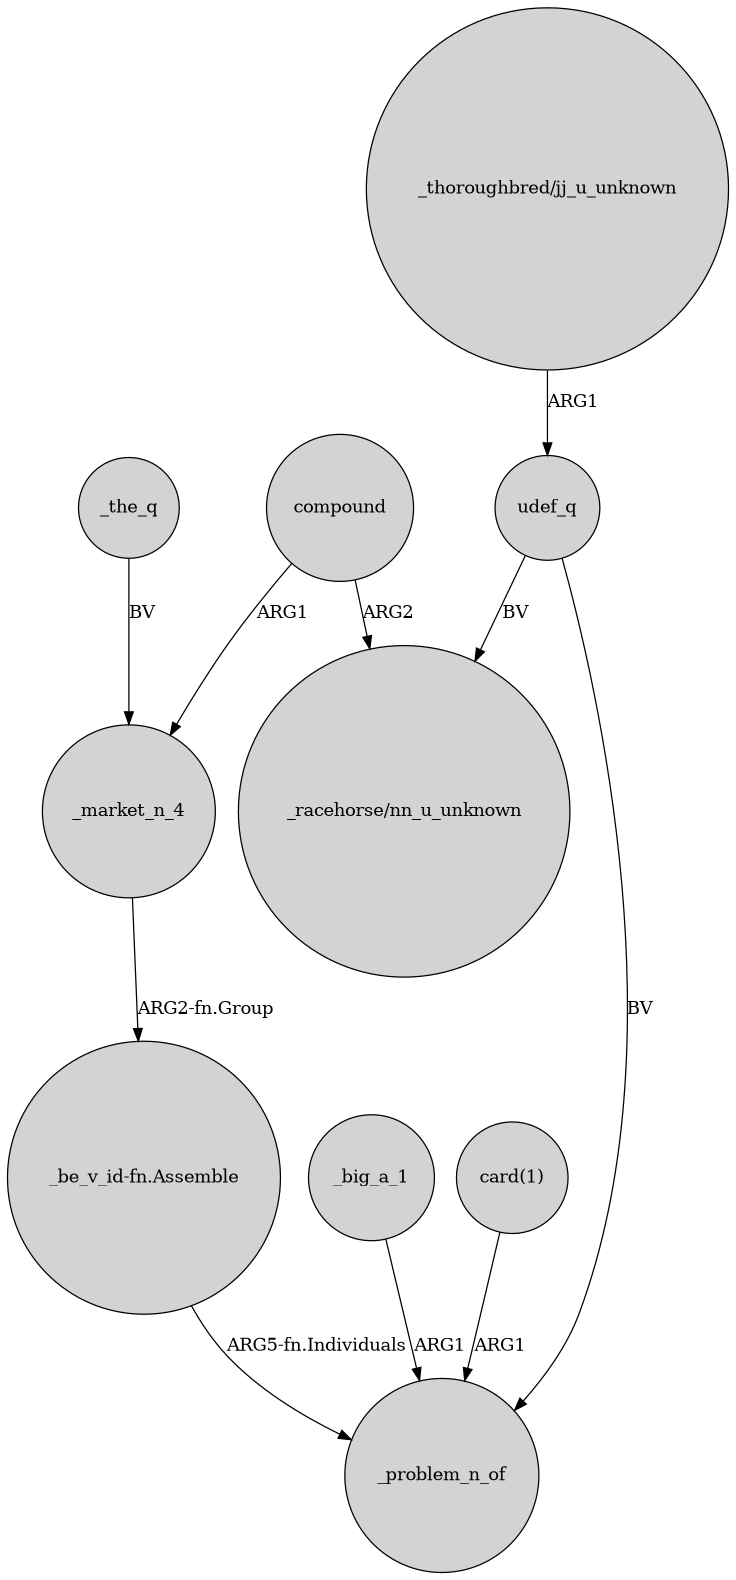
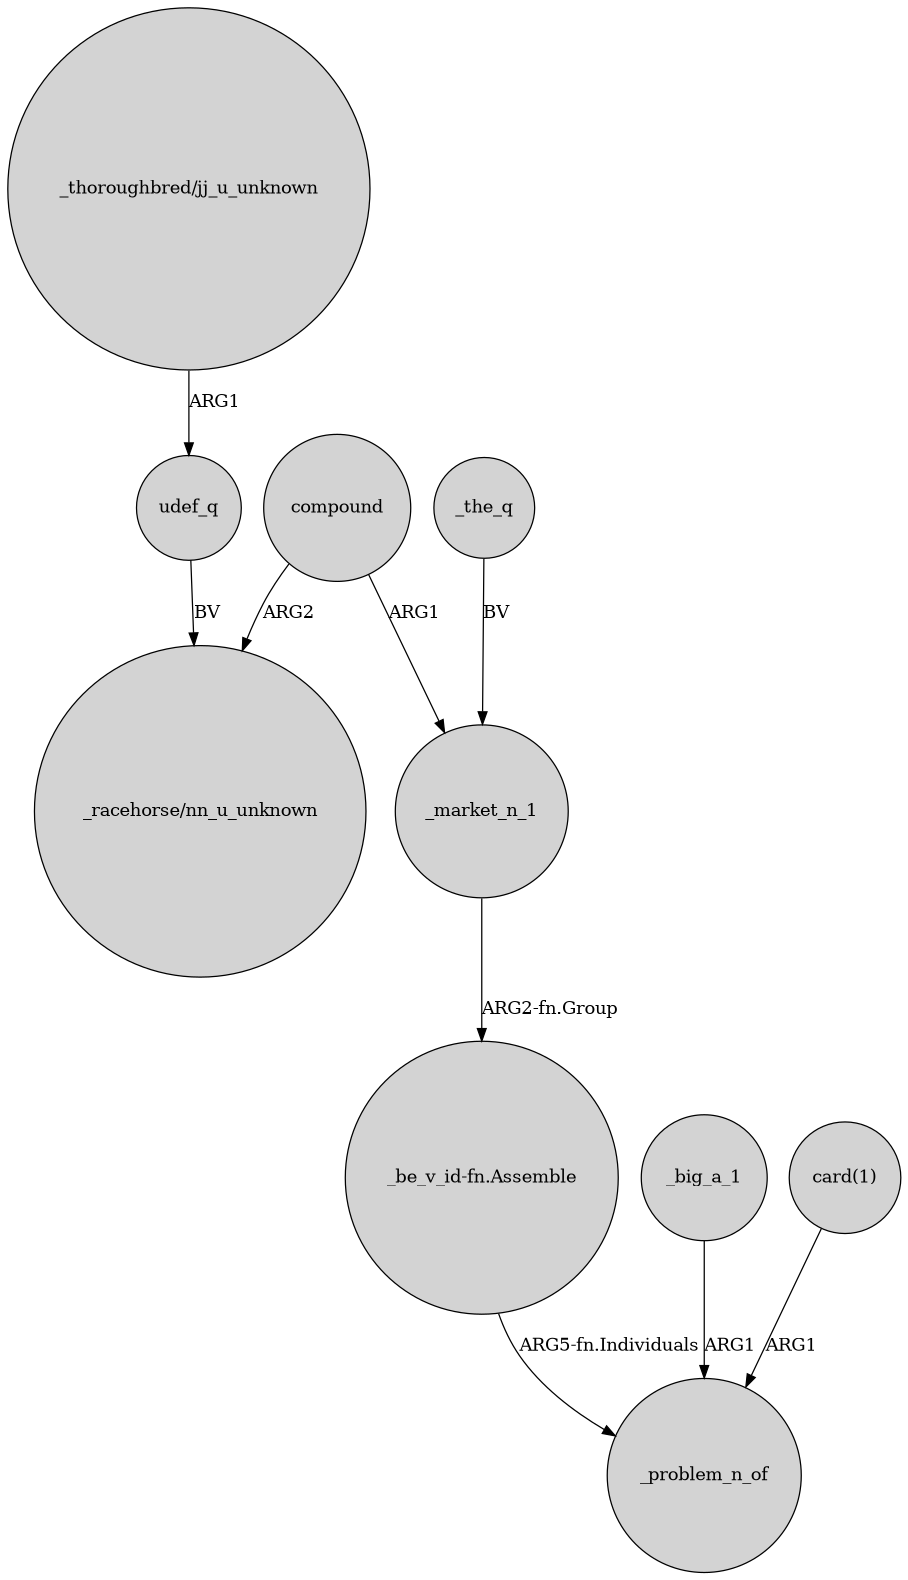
(129, 811) -> (482, 811)
(627, 988) -> none
